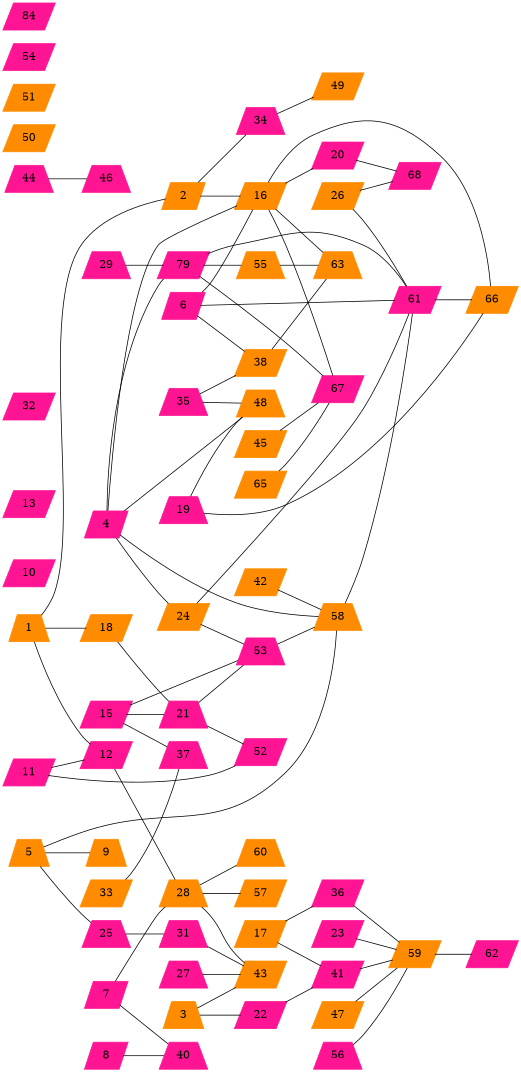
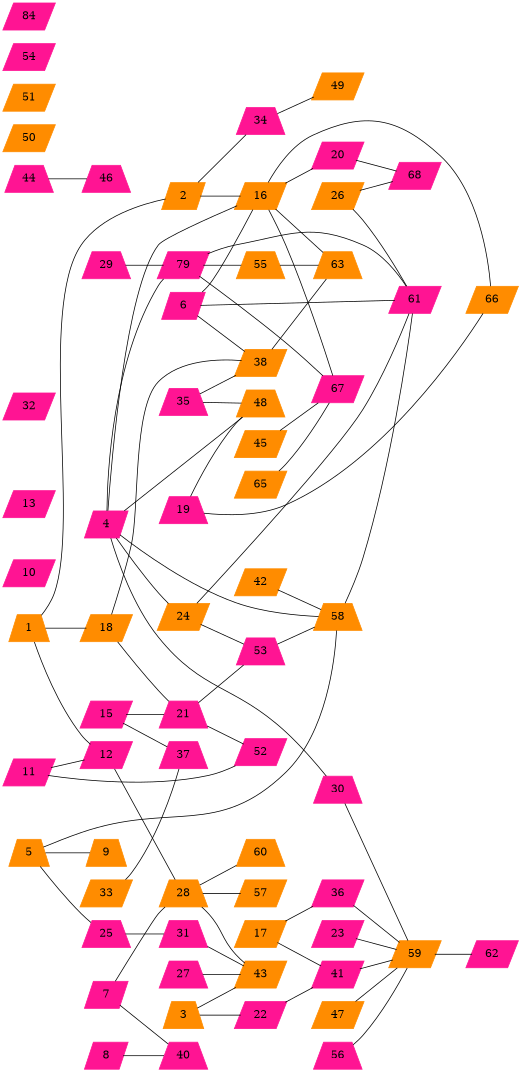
(453, 300) -> none
none -> (139, 454)
(184, 683) -> none
none -> (338, 790)
